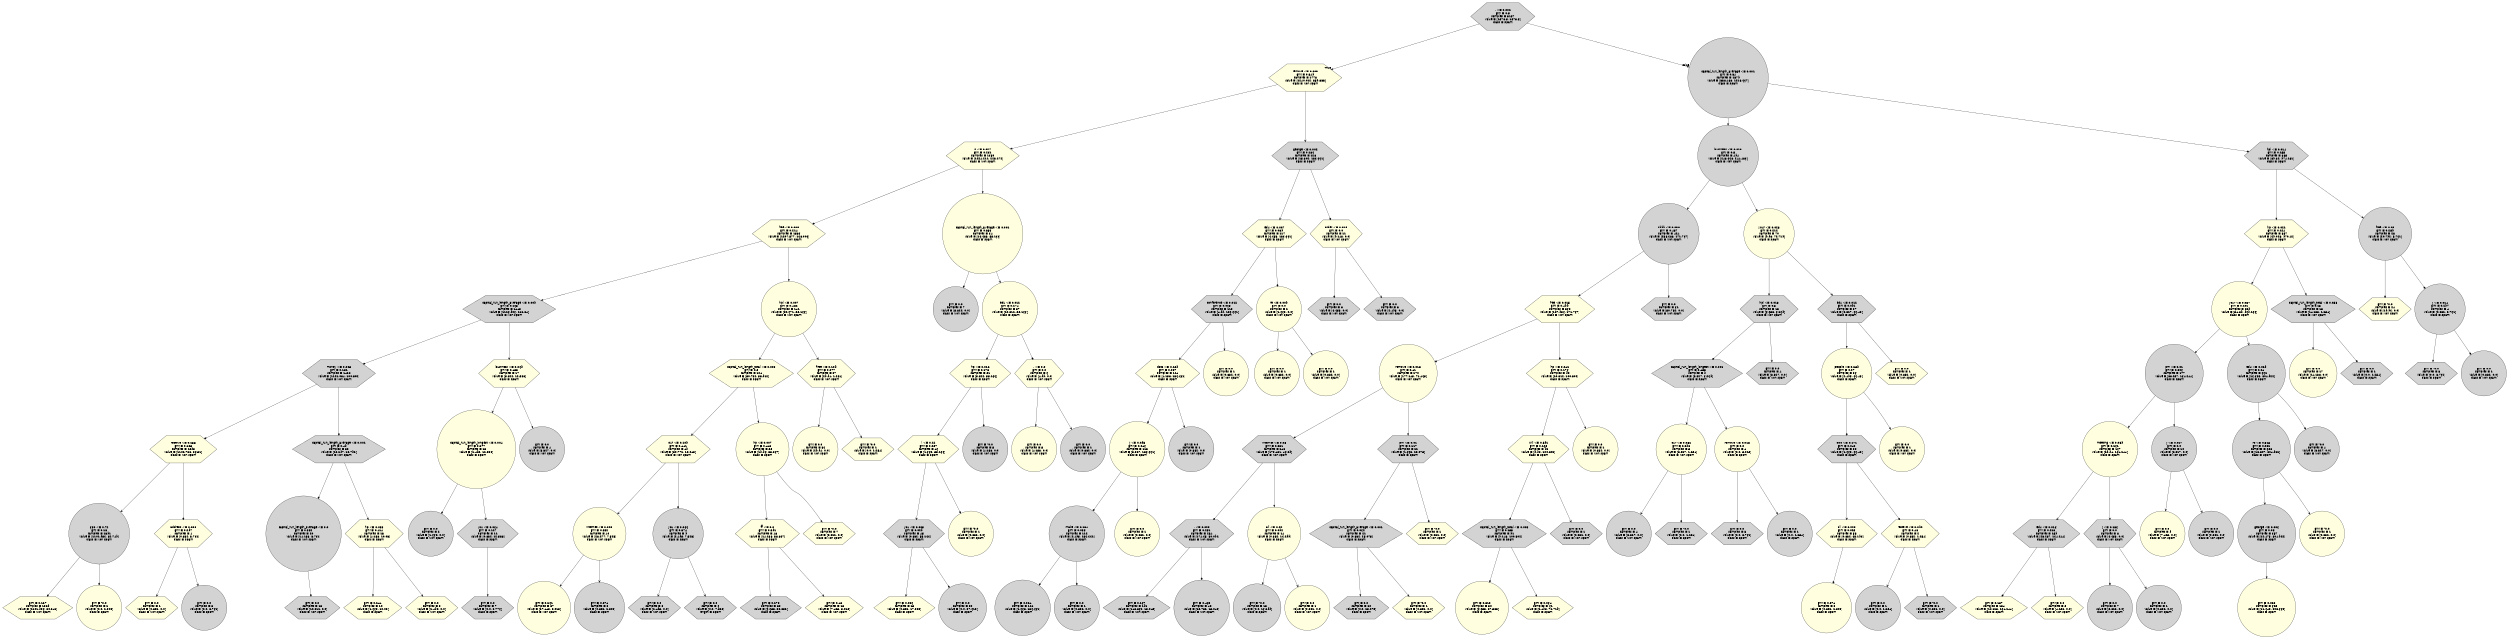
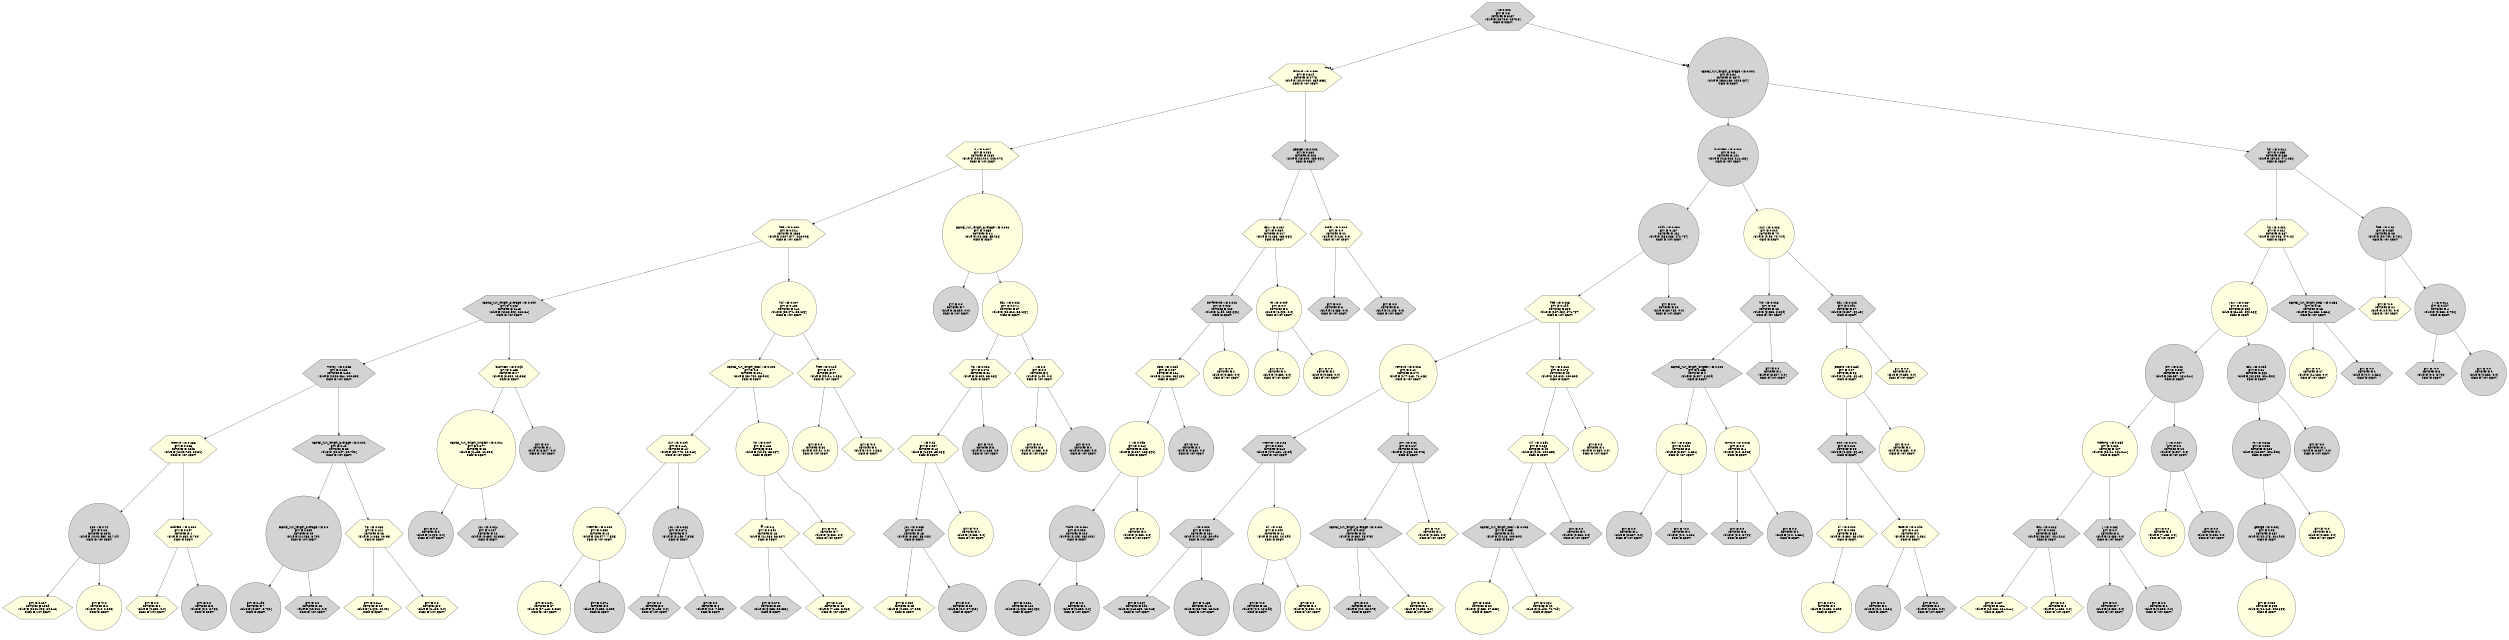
none -> (256, 608)
(488, 608) -> none
(710, 608) -> (710, 608)
